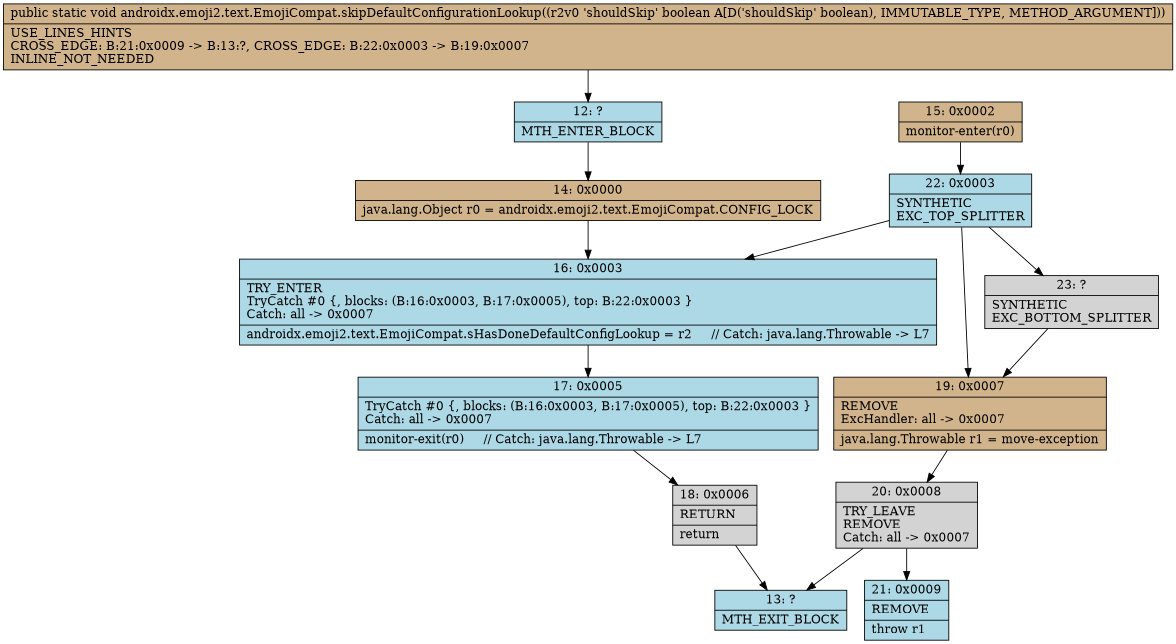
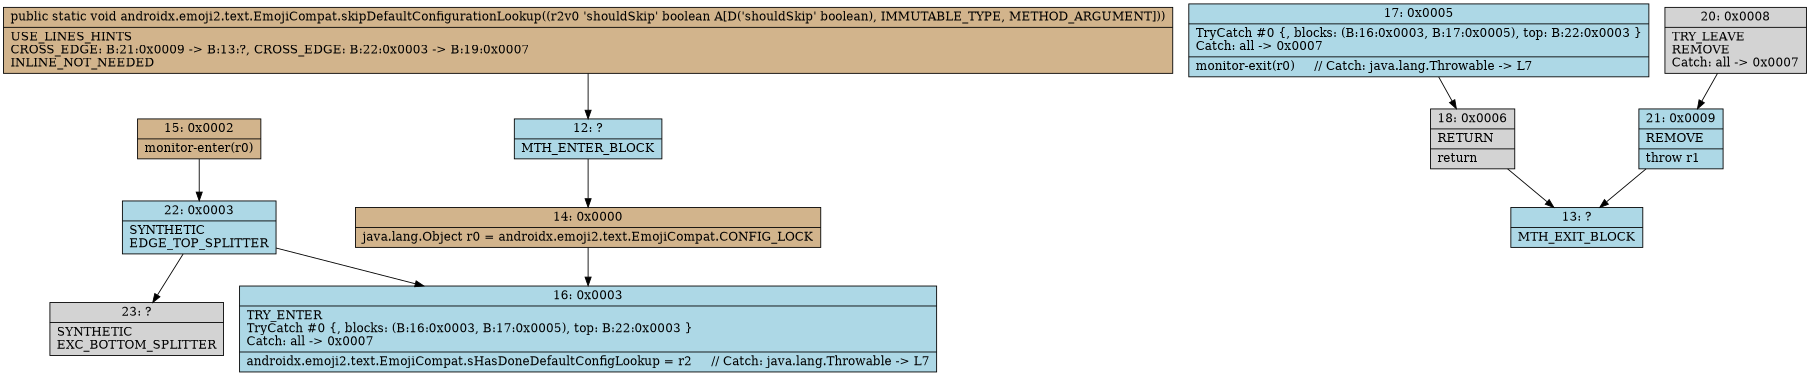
(961, 217) -> (199, 243)
(588, 357) -> none
(970, 414) -> none
(838, 567) -> (1626, 185)
